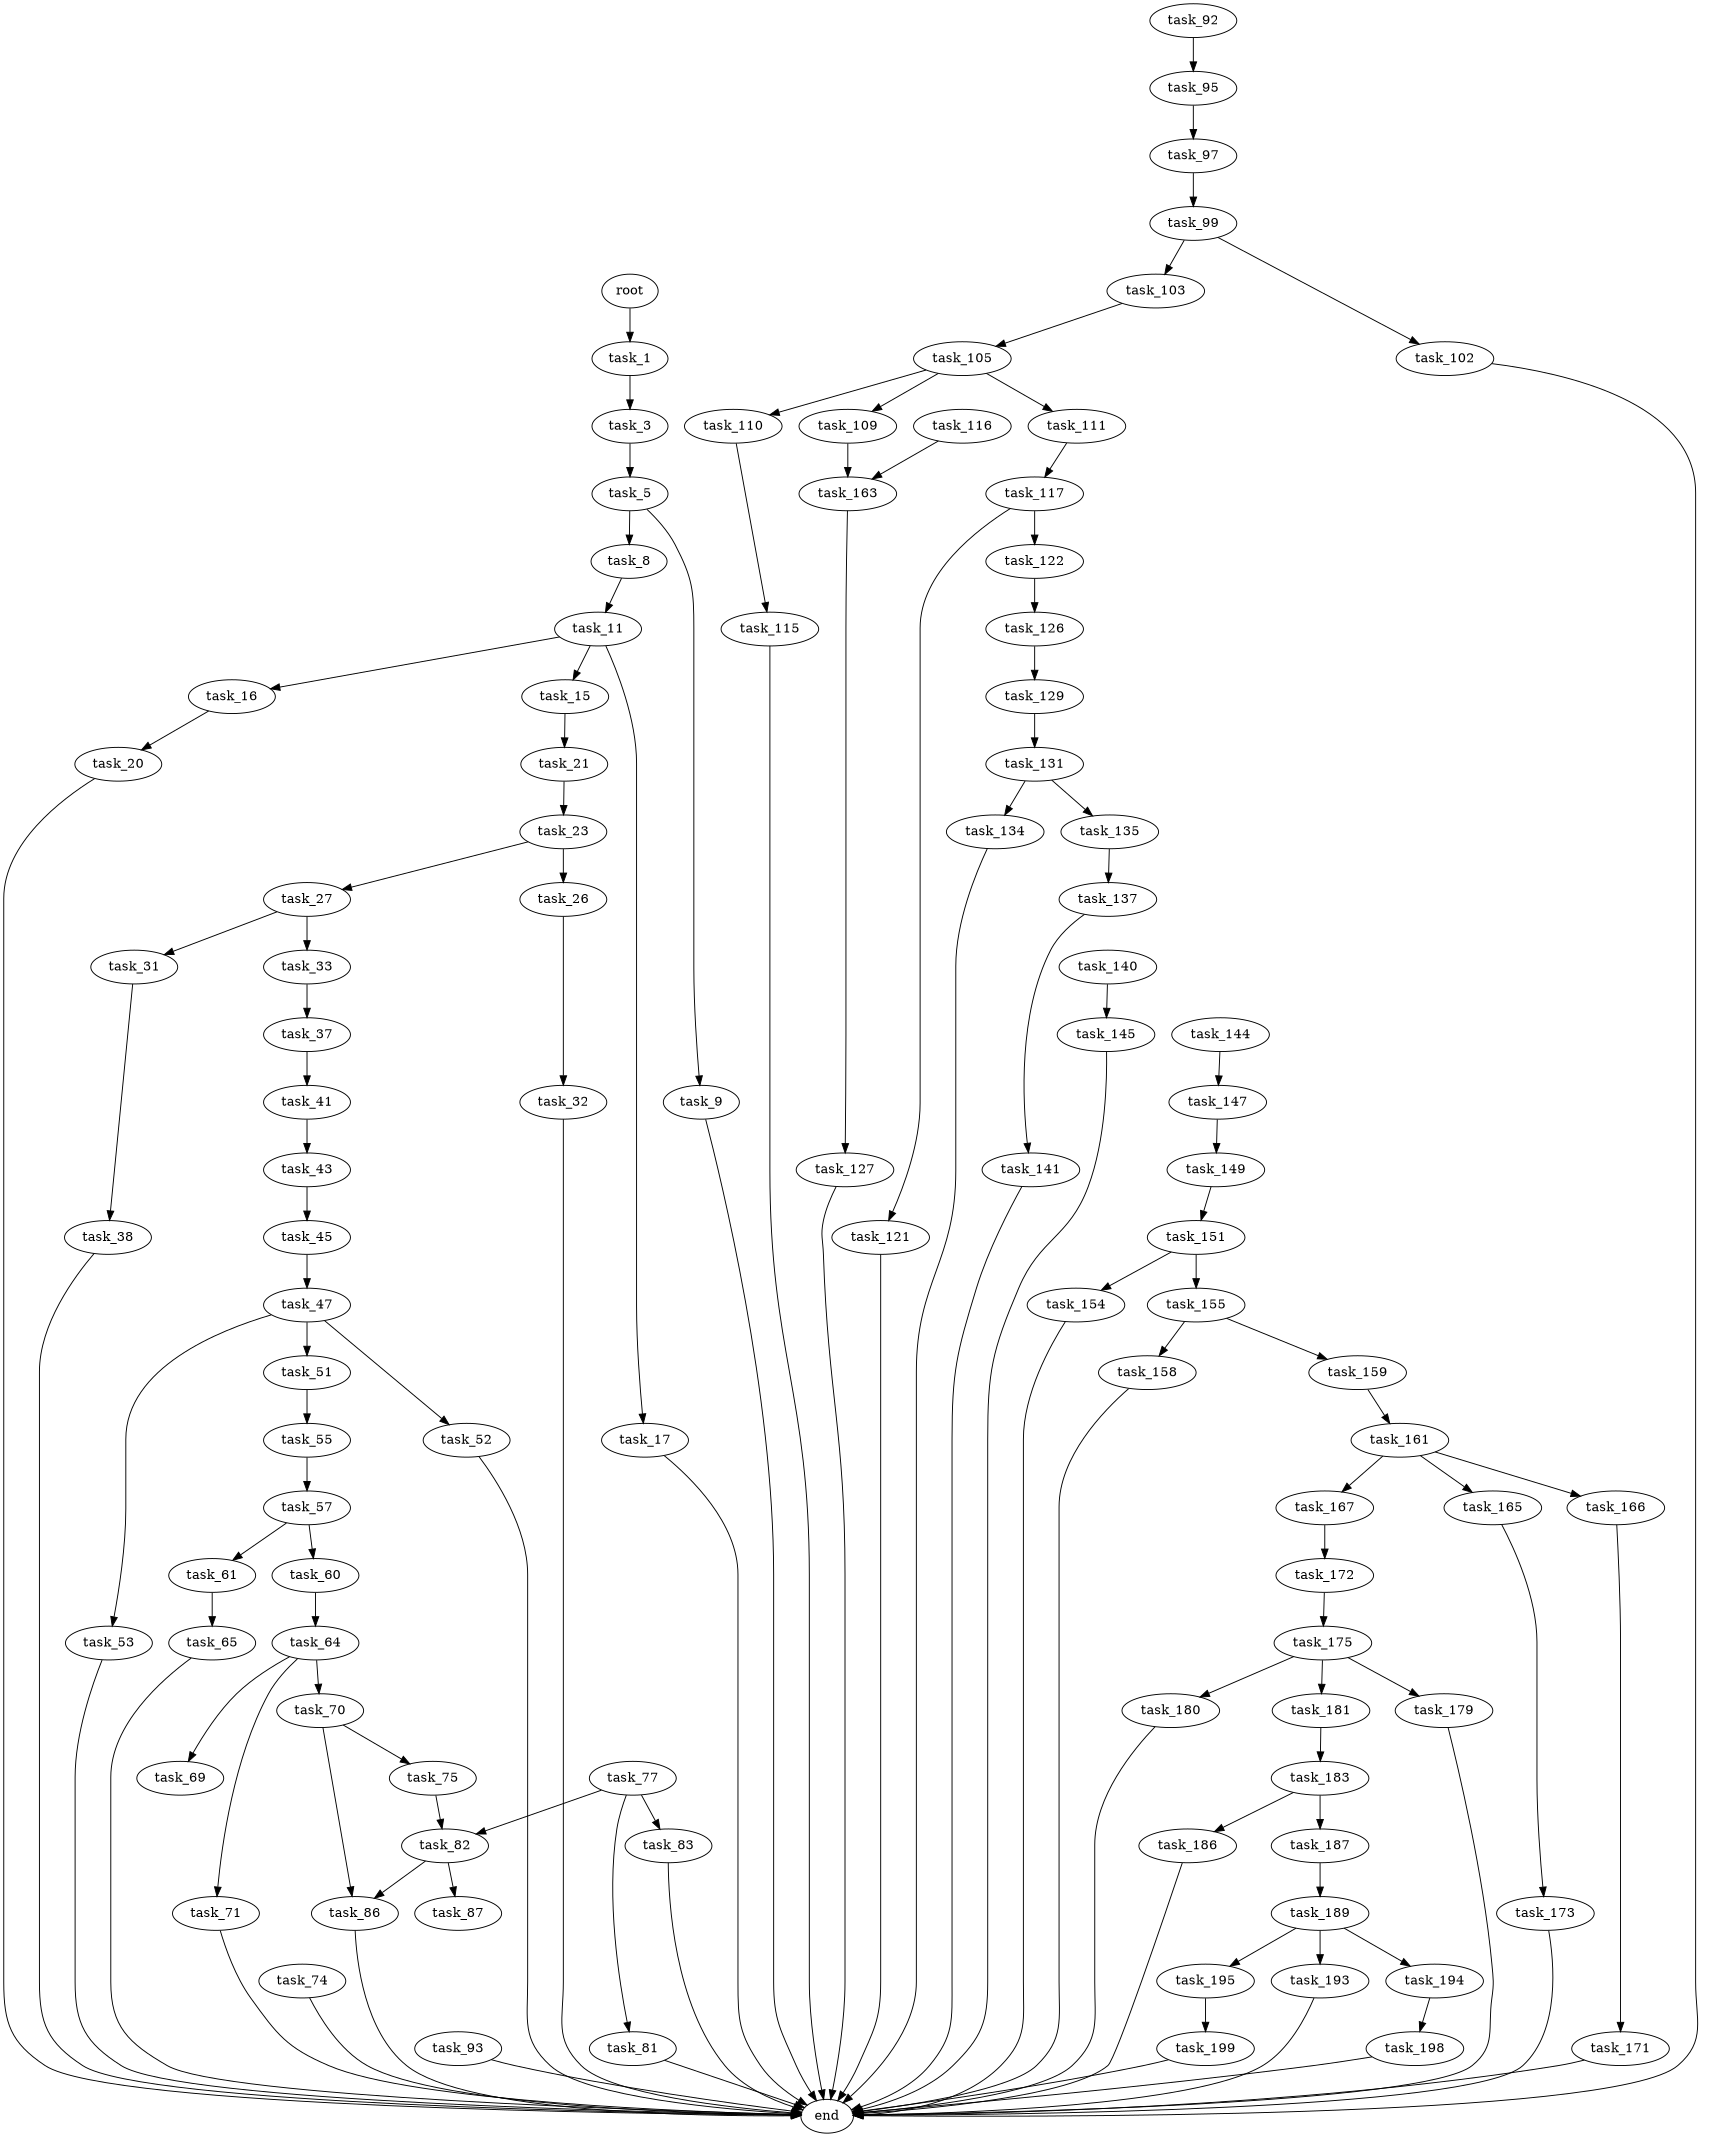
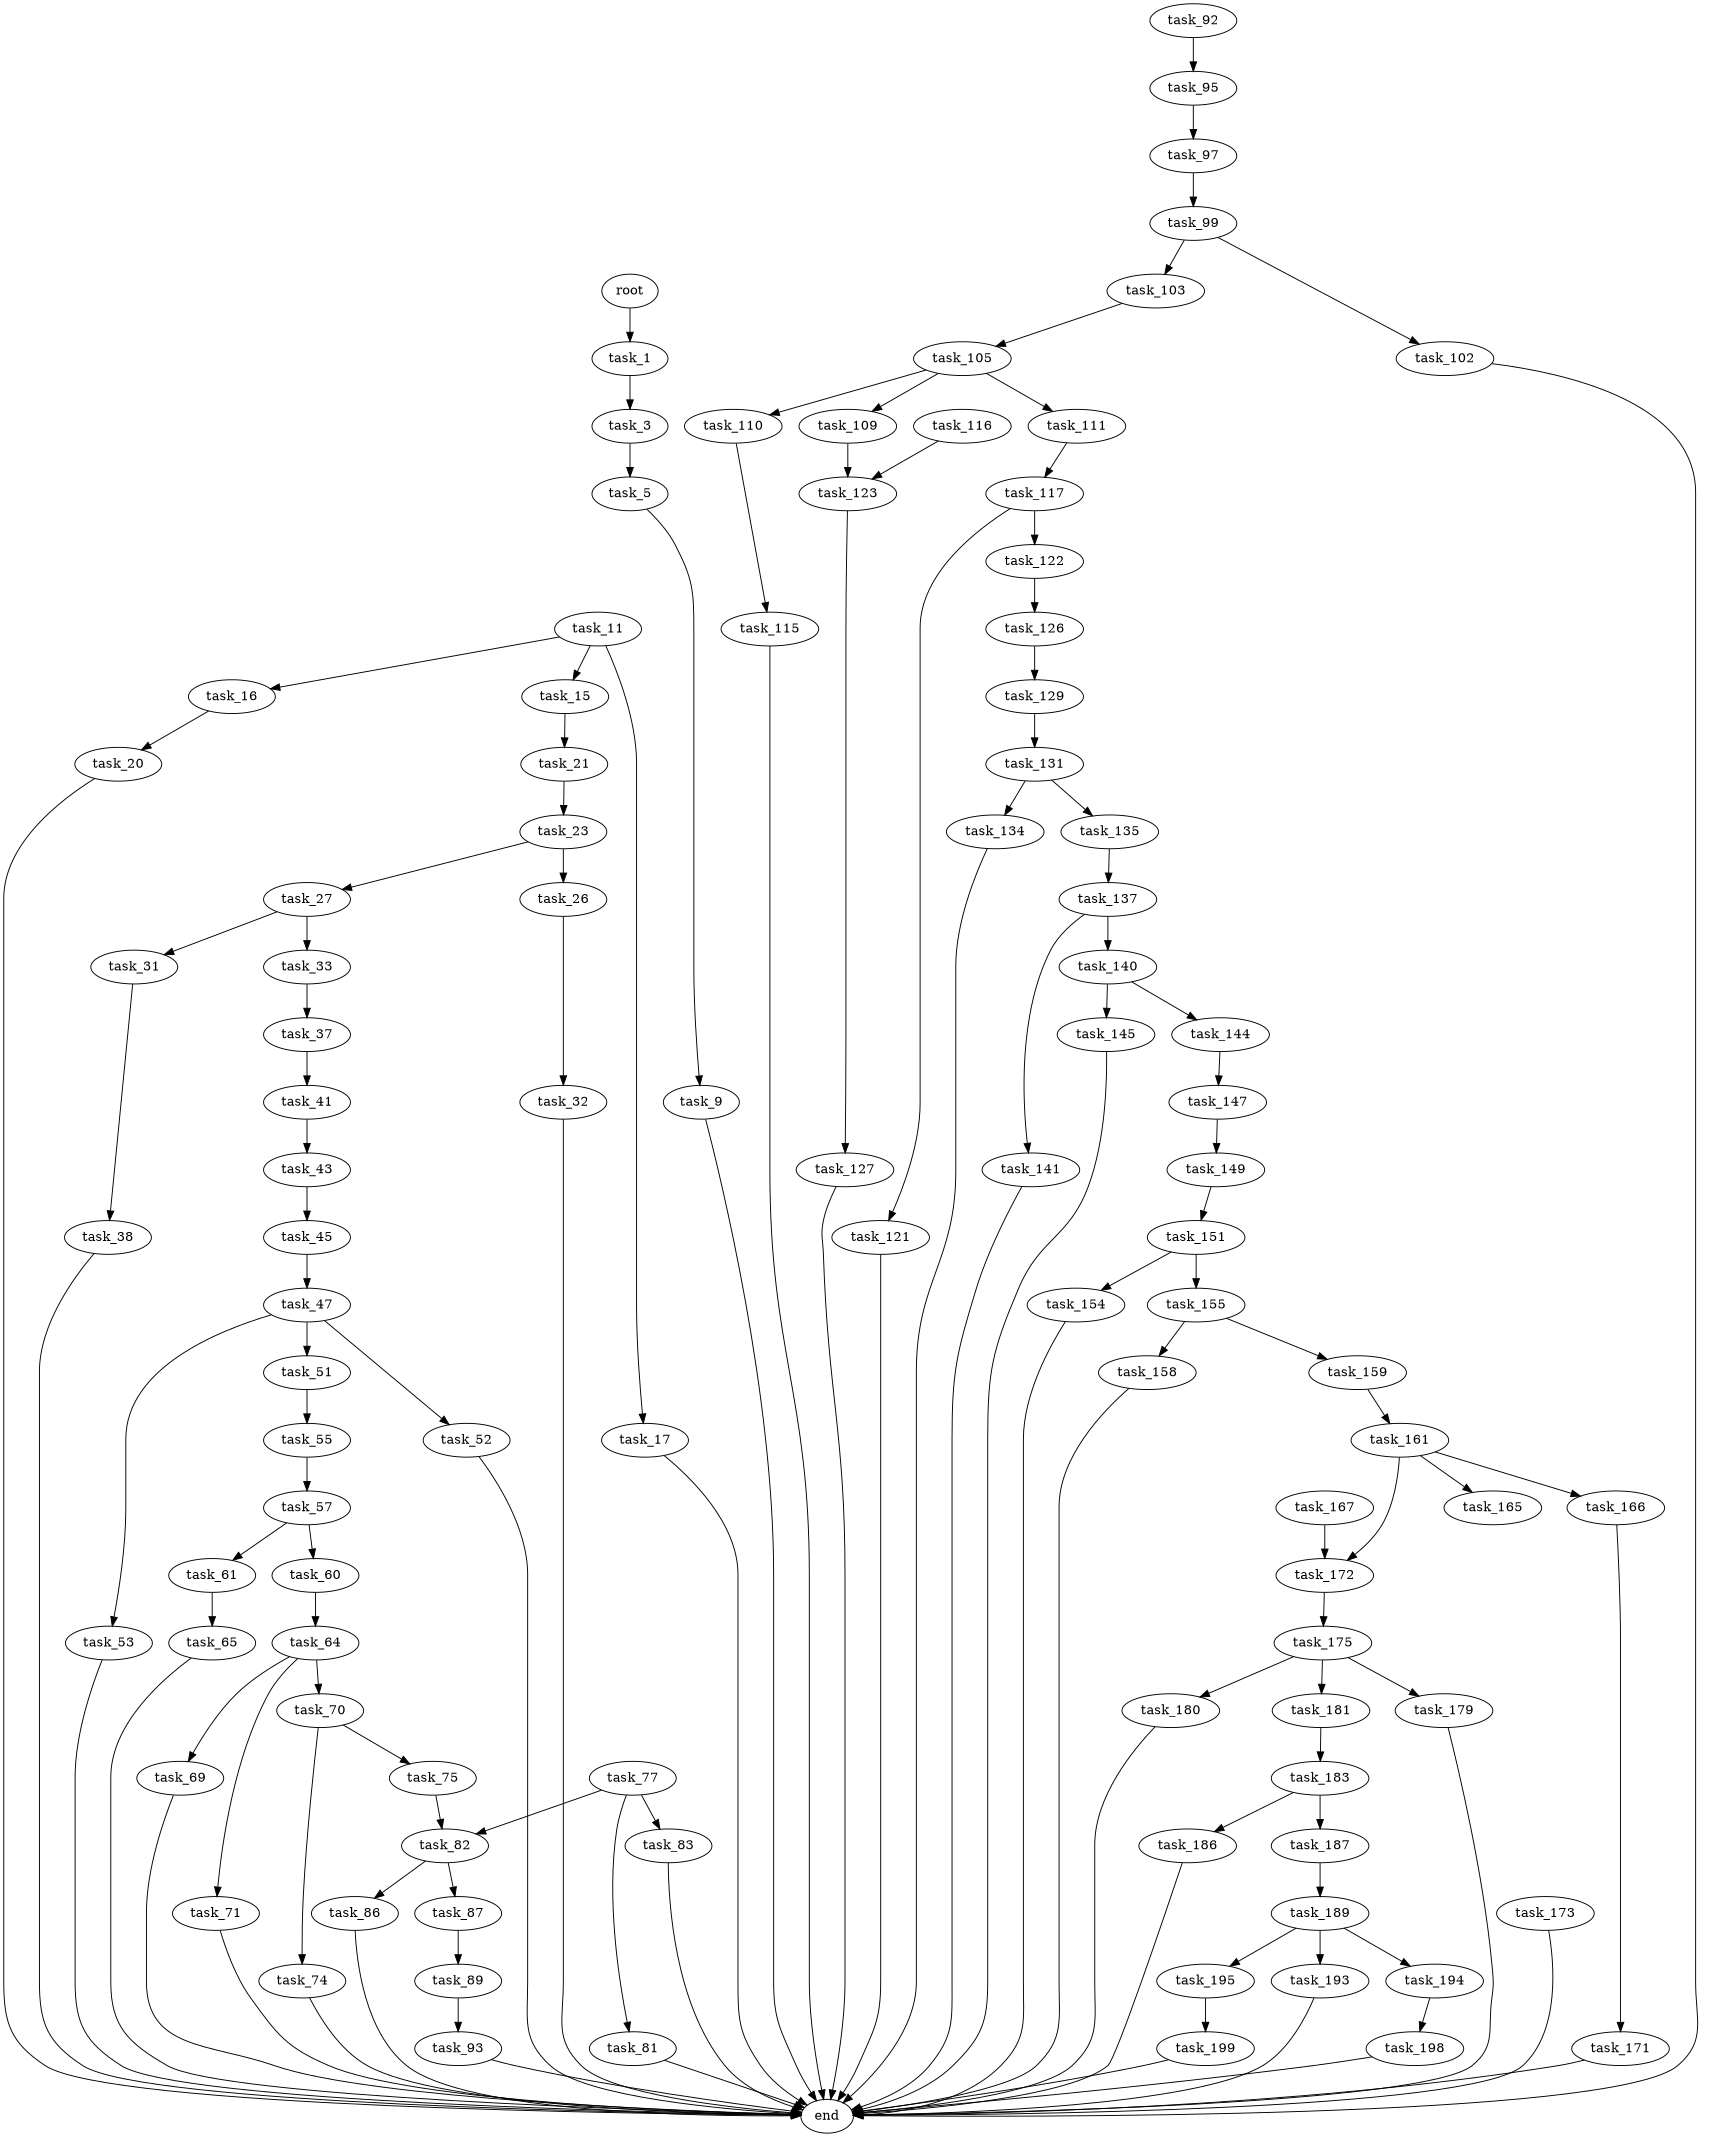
(848, 494) -> (848, 494)
(629, 561) -> none
none -> (1108, 929)
none -> (1160, 998)
(1366, 1471) -> (1388, 1511)
(1537, 1703) -> none
(337, 1807) -> (307, 1841)
none -> (458, 1981)
none -> (353, 2083)
